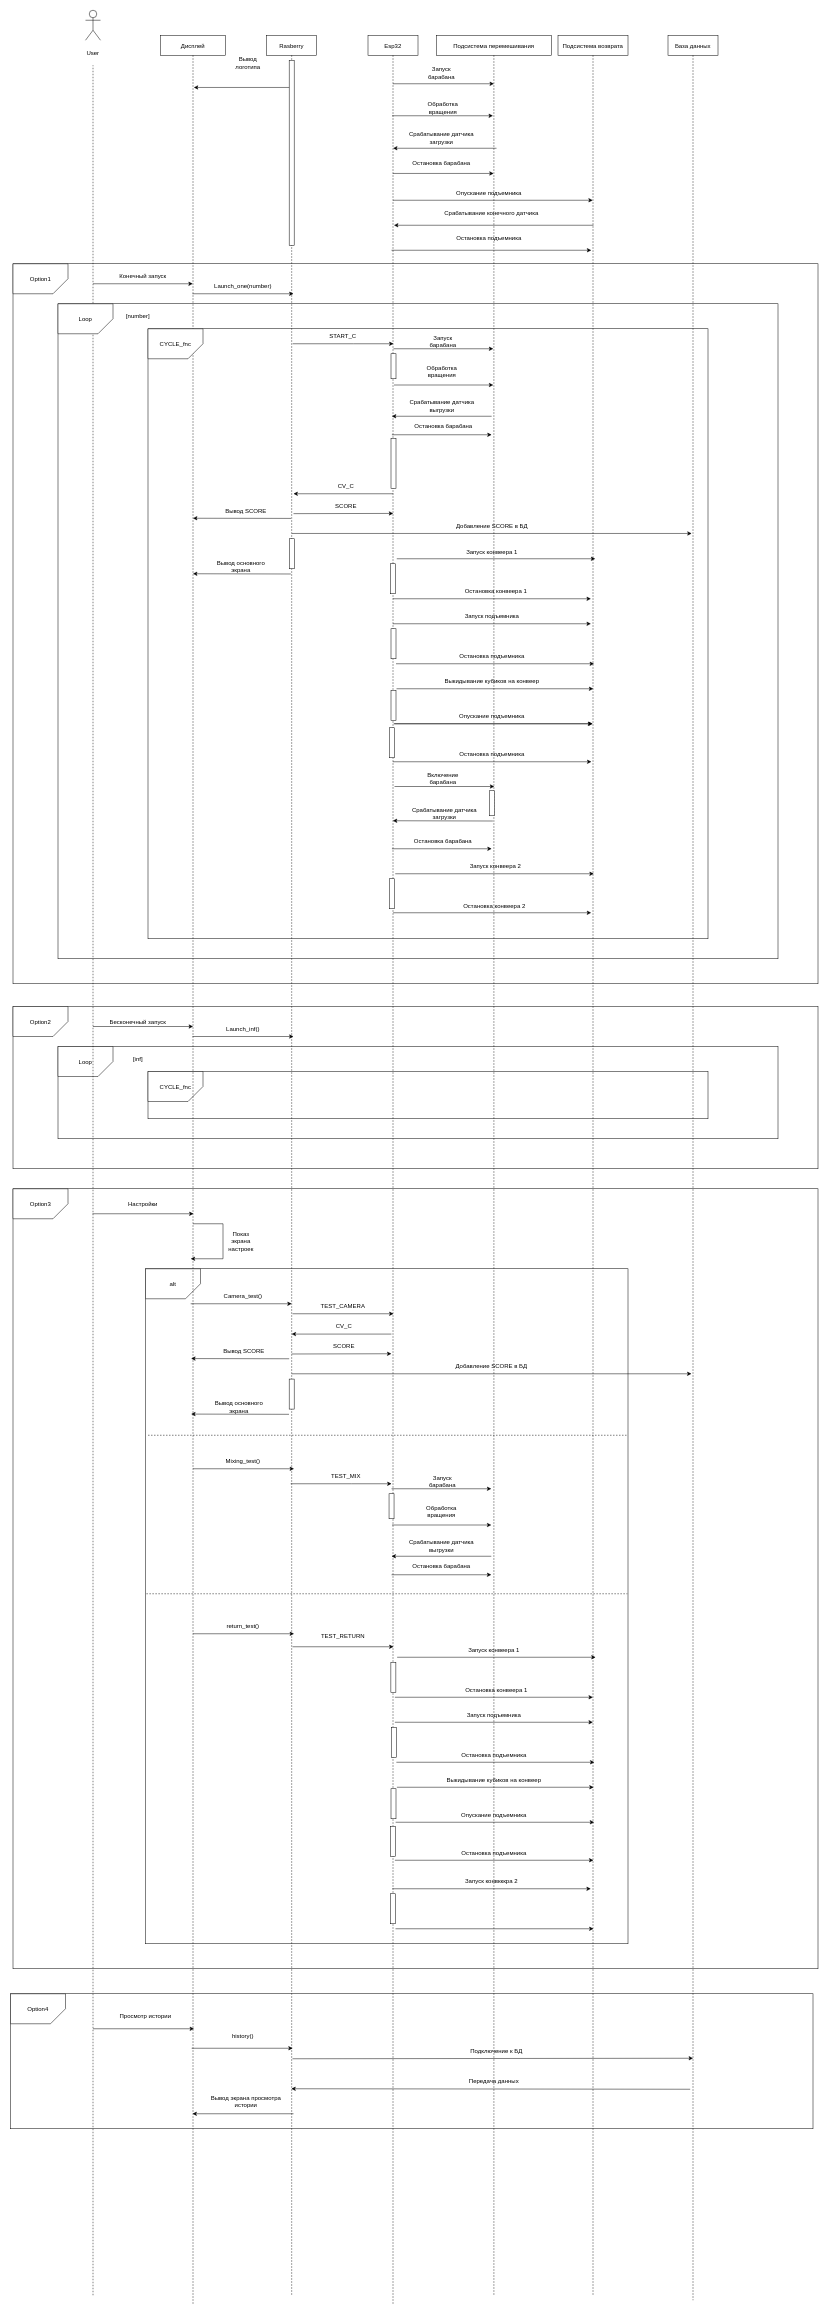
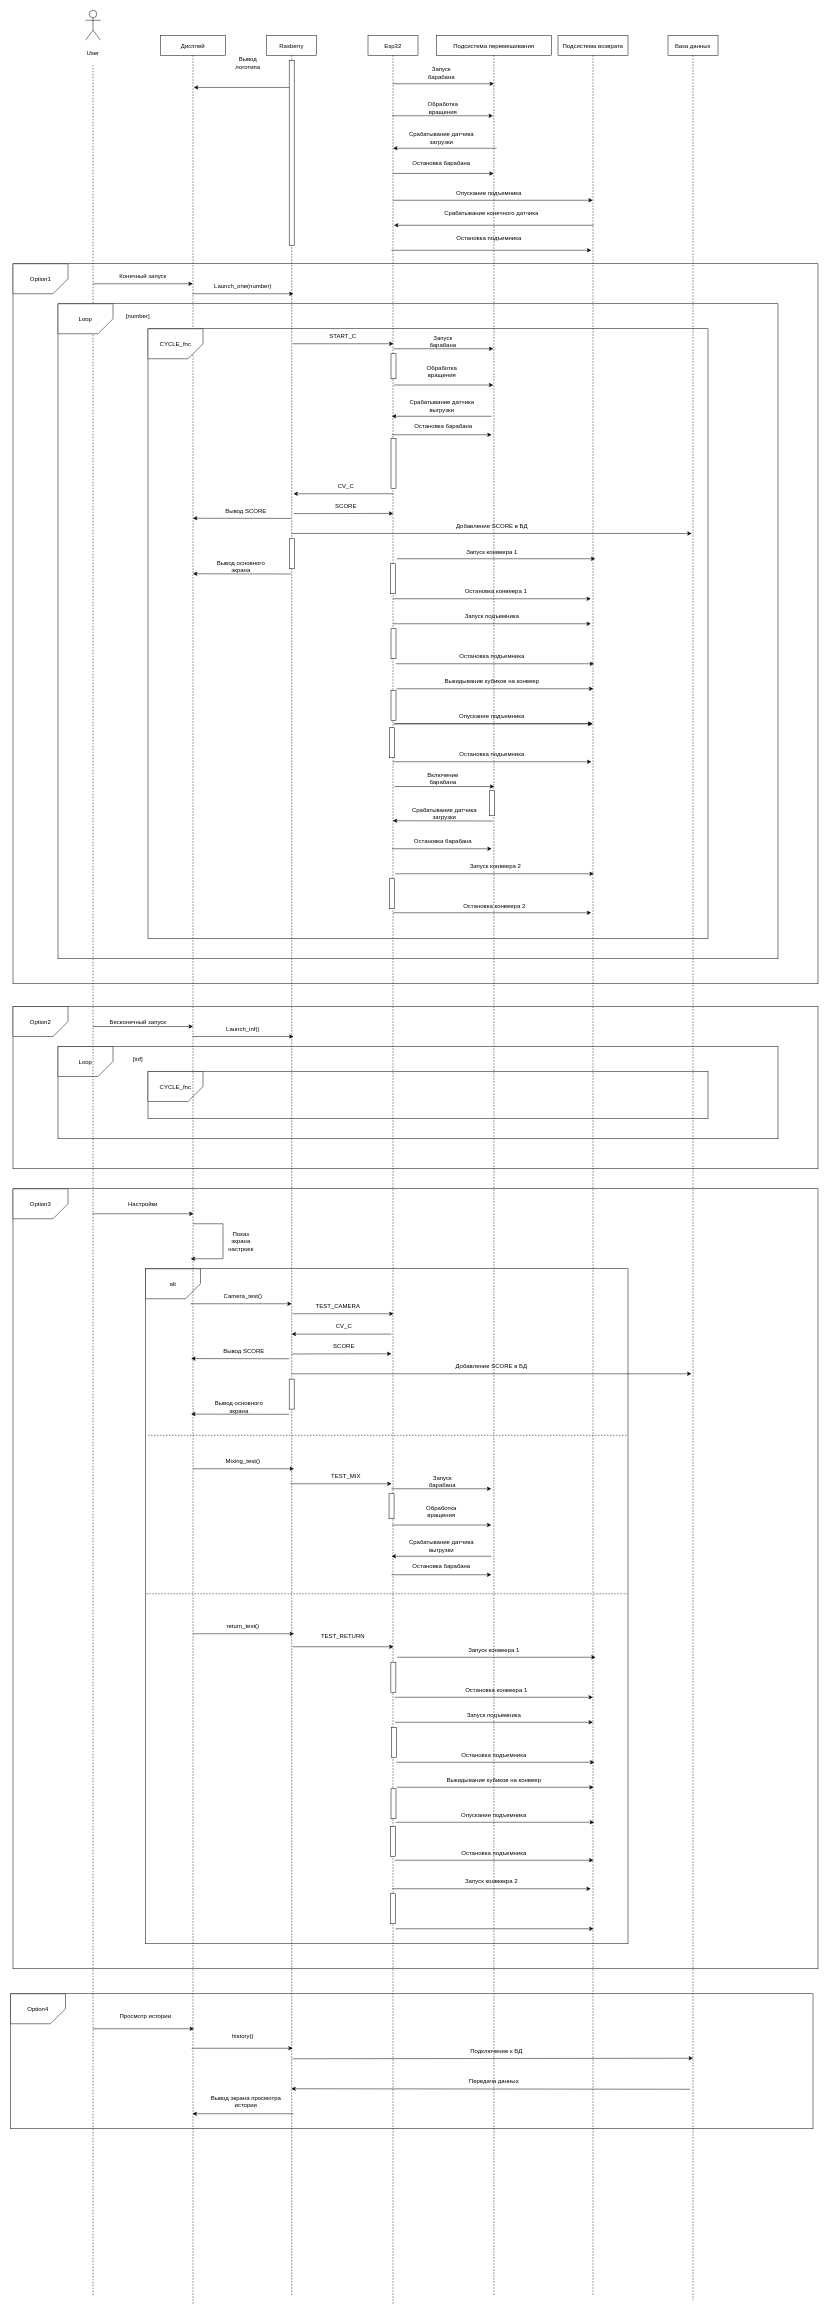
(343, 1306) -> (338, 1306)
